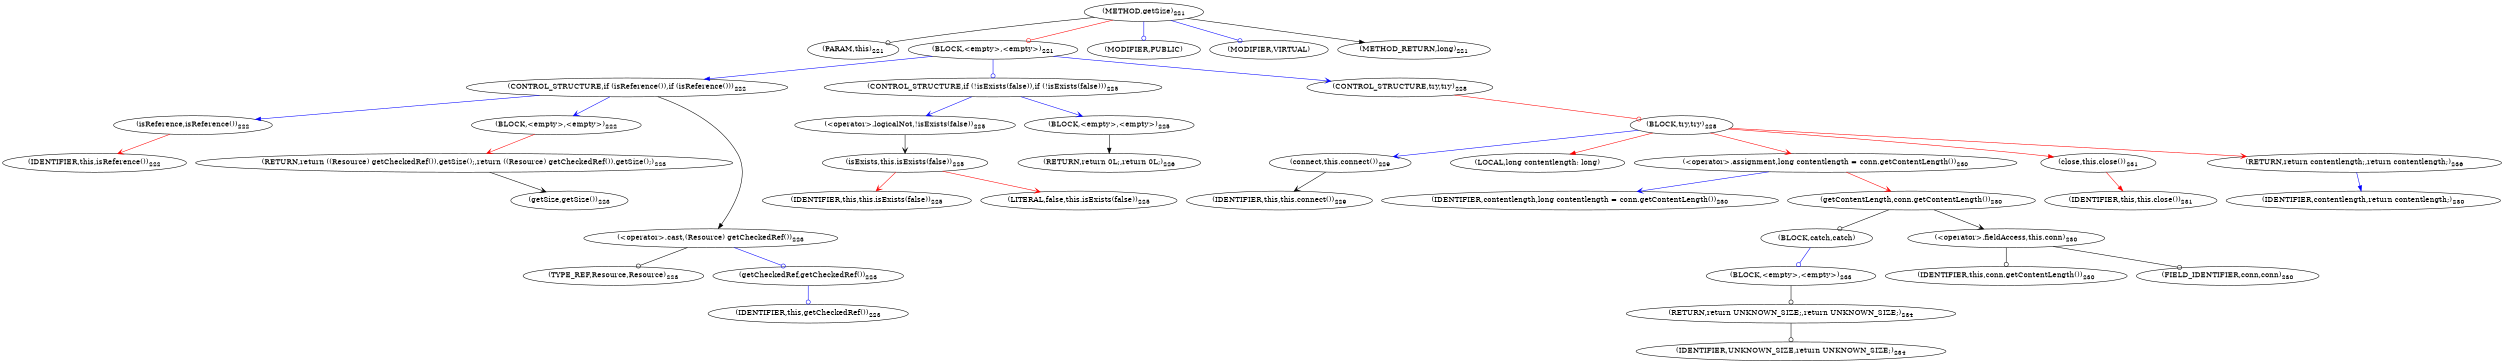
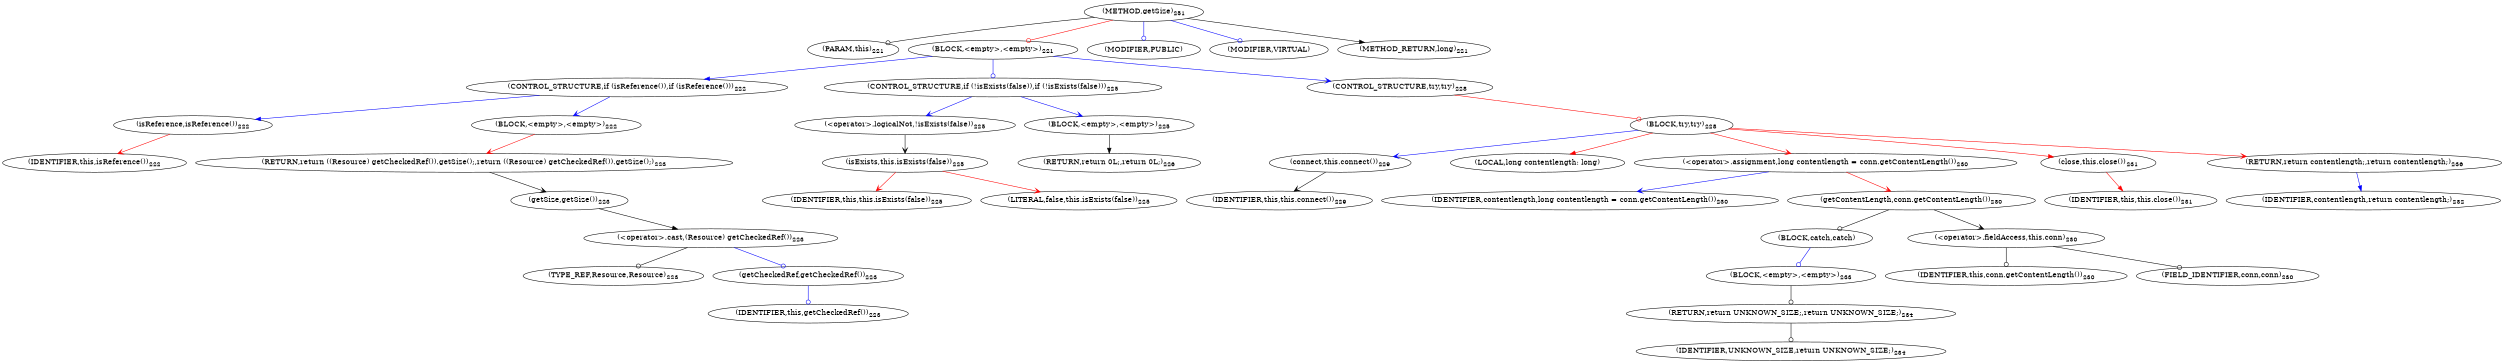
(1179, 11) -> (1179, 11)
(731, 144) -> (636, 218)
(2459, 200) -> (2459, 200)
